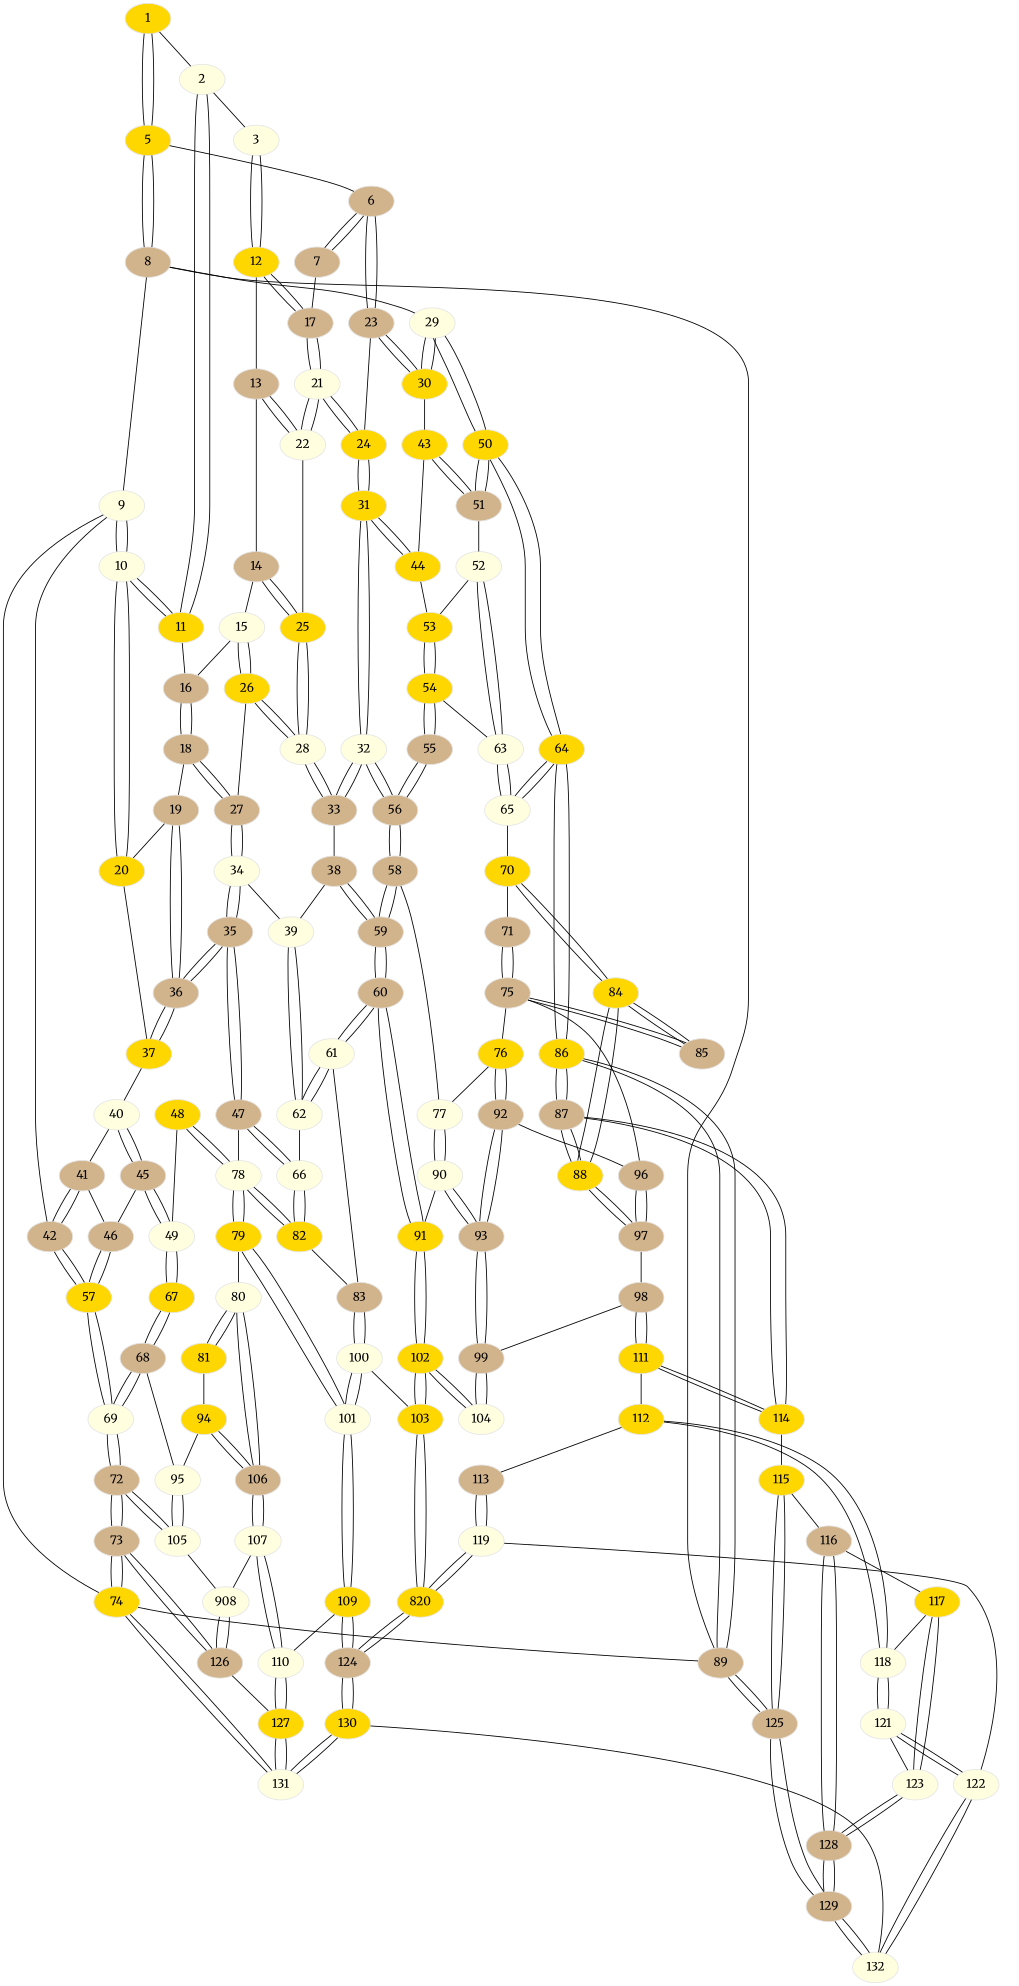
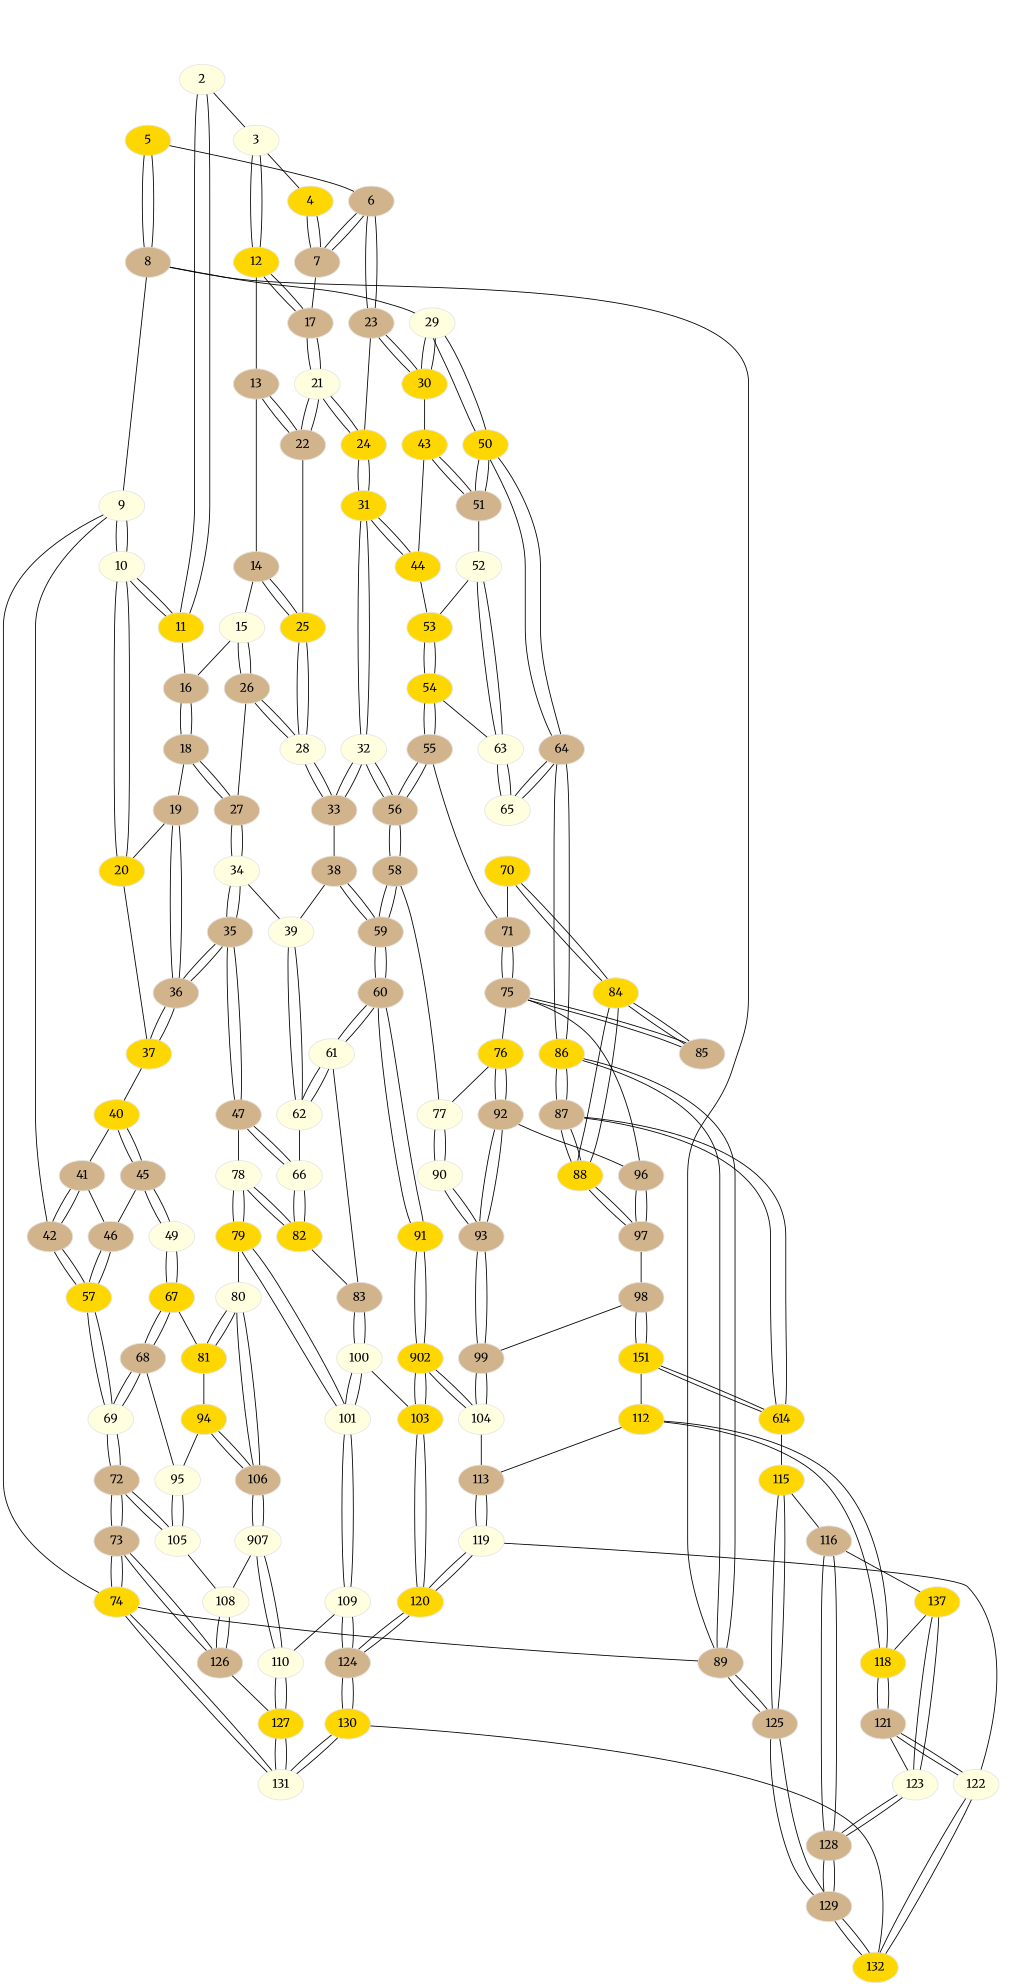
(148, 19) -> none
none -> (310, 201)
(303, 445) -> (303, 445)
(247, 689) -> (247, 689)
(562, 749) -> (562, 749)
(508, 841) -> none
none -> (459, 844)
(117, 1115) -> (117, 1115)
(178, 1115) -> none
(430, 1206) -> none
none -> (188, 1328)
(420, 1358) -> (420, 1358)
(641, 1358) -> (641, 1358)
(782, 1419) -> (782, 1419)
none -> (481, 1450)
(258, 1541) -> (258, 1541)
(226, 1602) -> (226, 1602)
(348, 1602) -> (348, 1602)
(420, 1602) -> (420, 1602)
(937, 1602) -> (937, 1602)
(883, 1663) -> (883, 1663)
(883, 1724) -> (883, 1724)
(875, 1967) -> (875, 1967)
